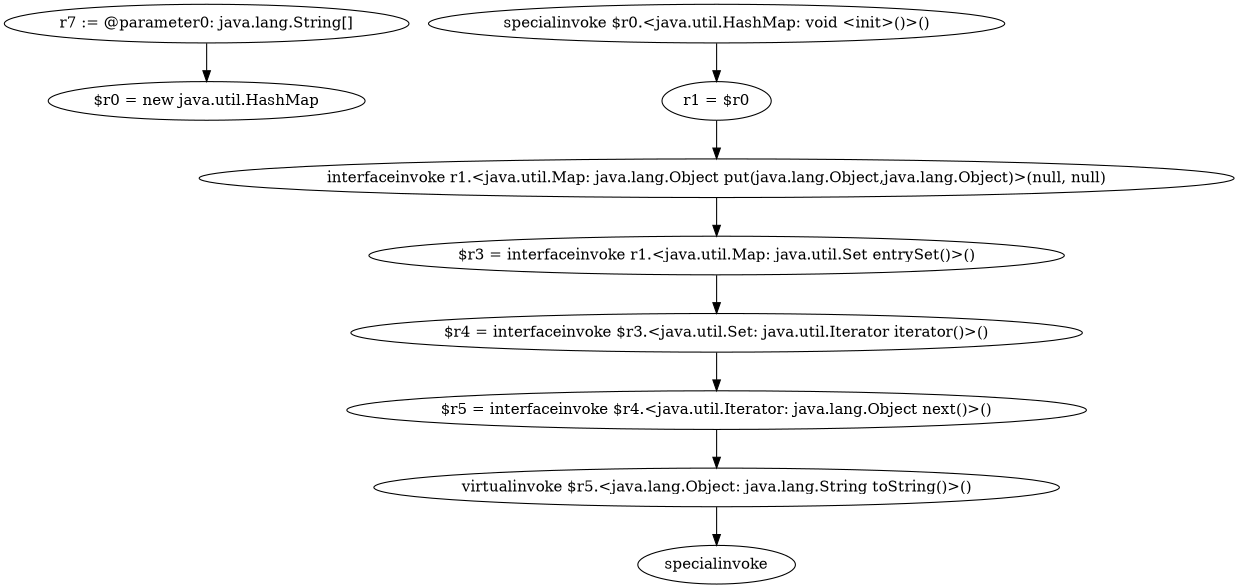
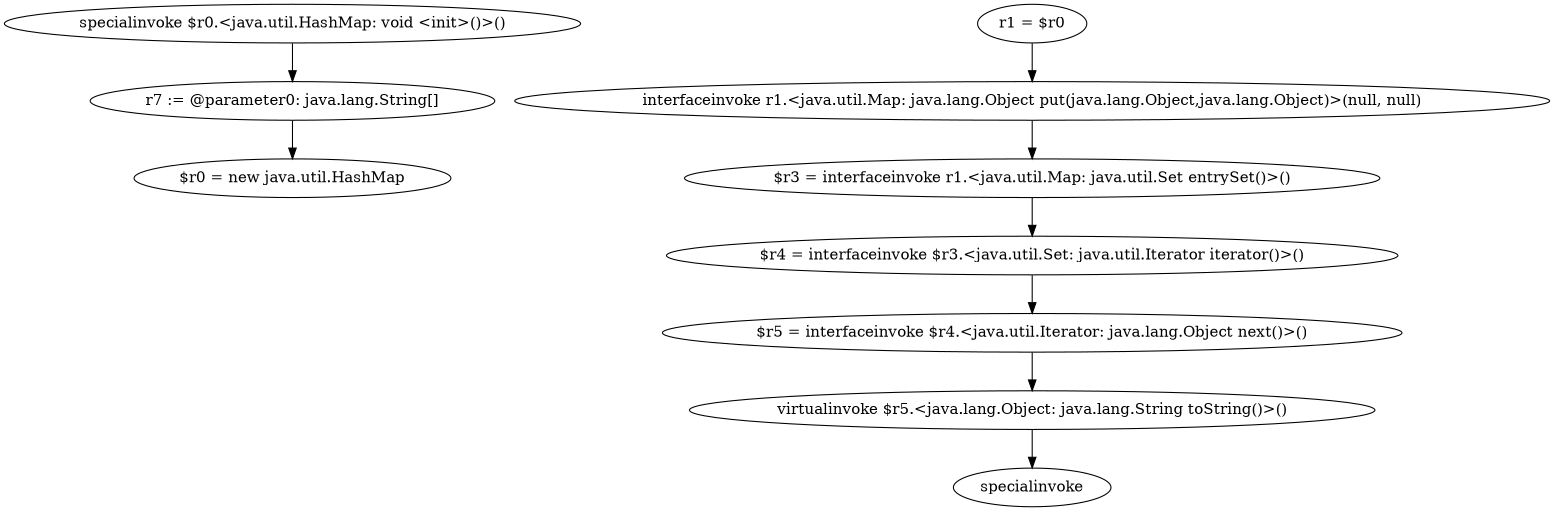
(717, 57) -> (292, 57)
